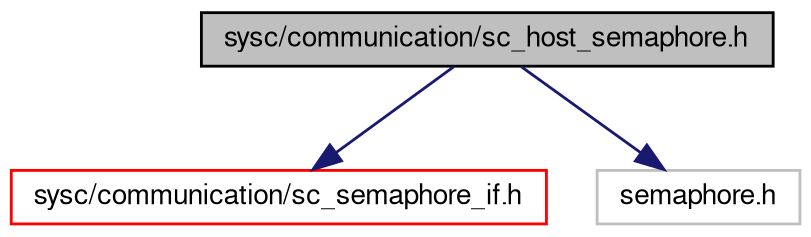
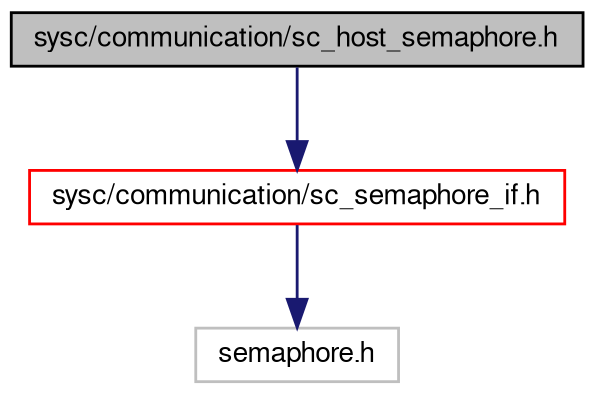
(581, 110) -> (297, 262)
